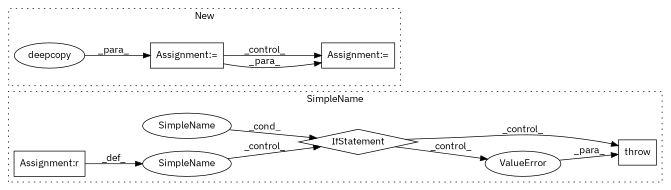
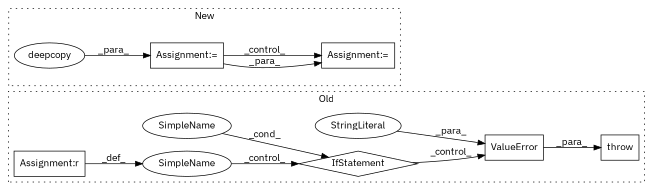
(335, 99) -> (327, 99)
none -> (358, 126)
(509, 135) -> none
(523, 164) -> (514, 148)
